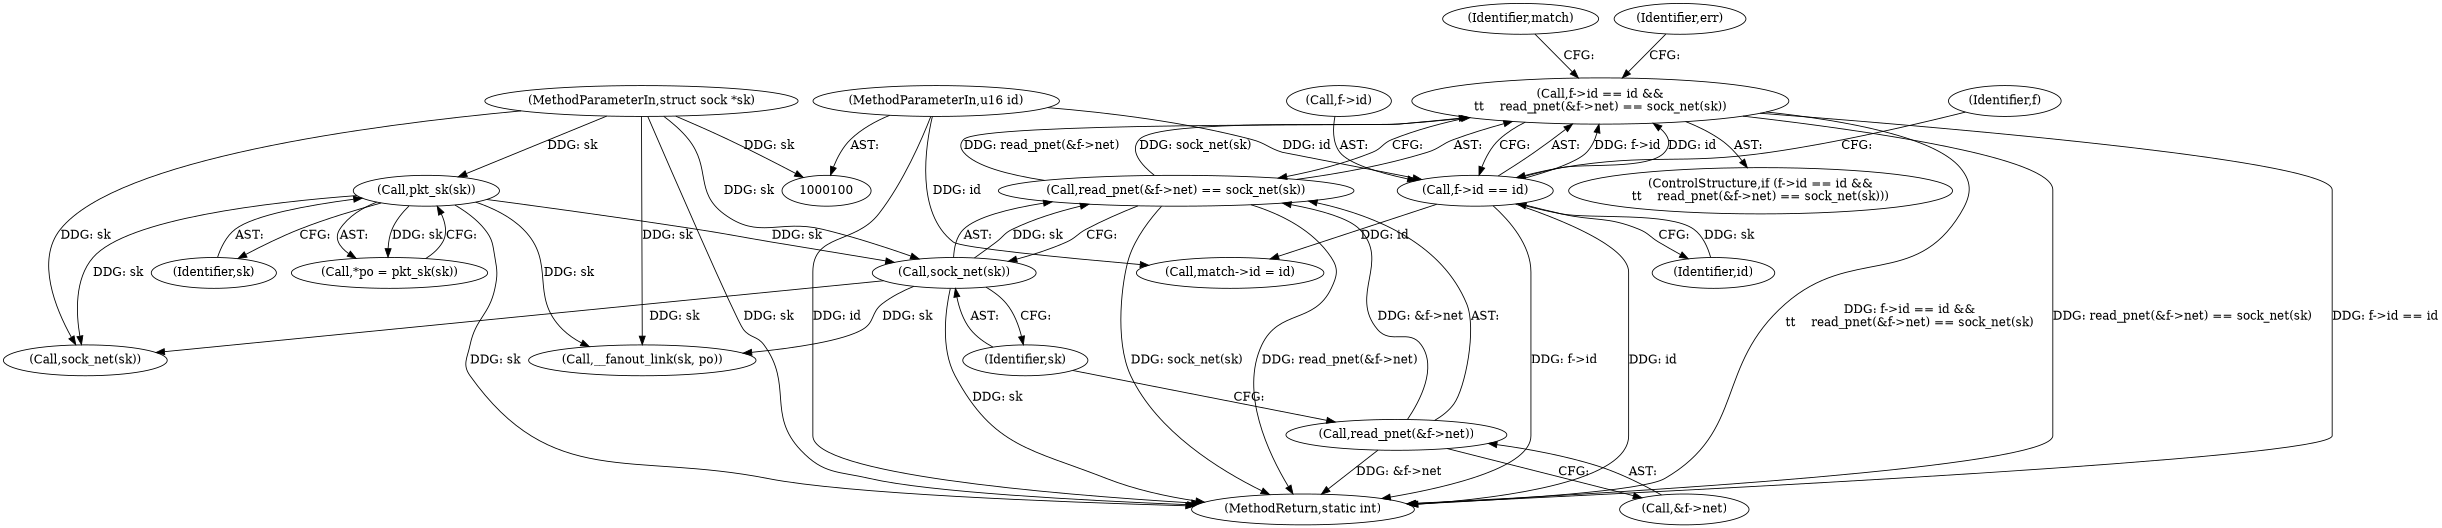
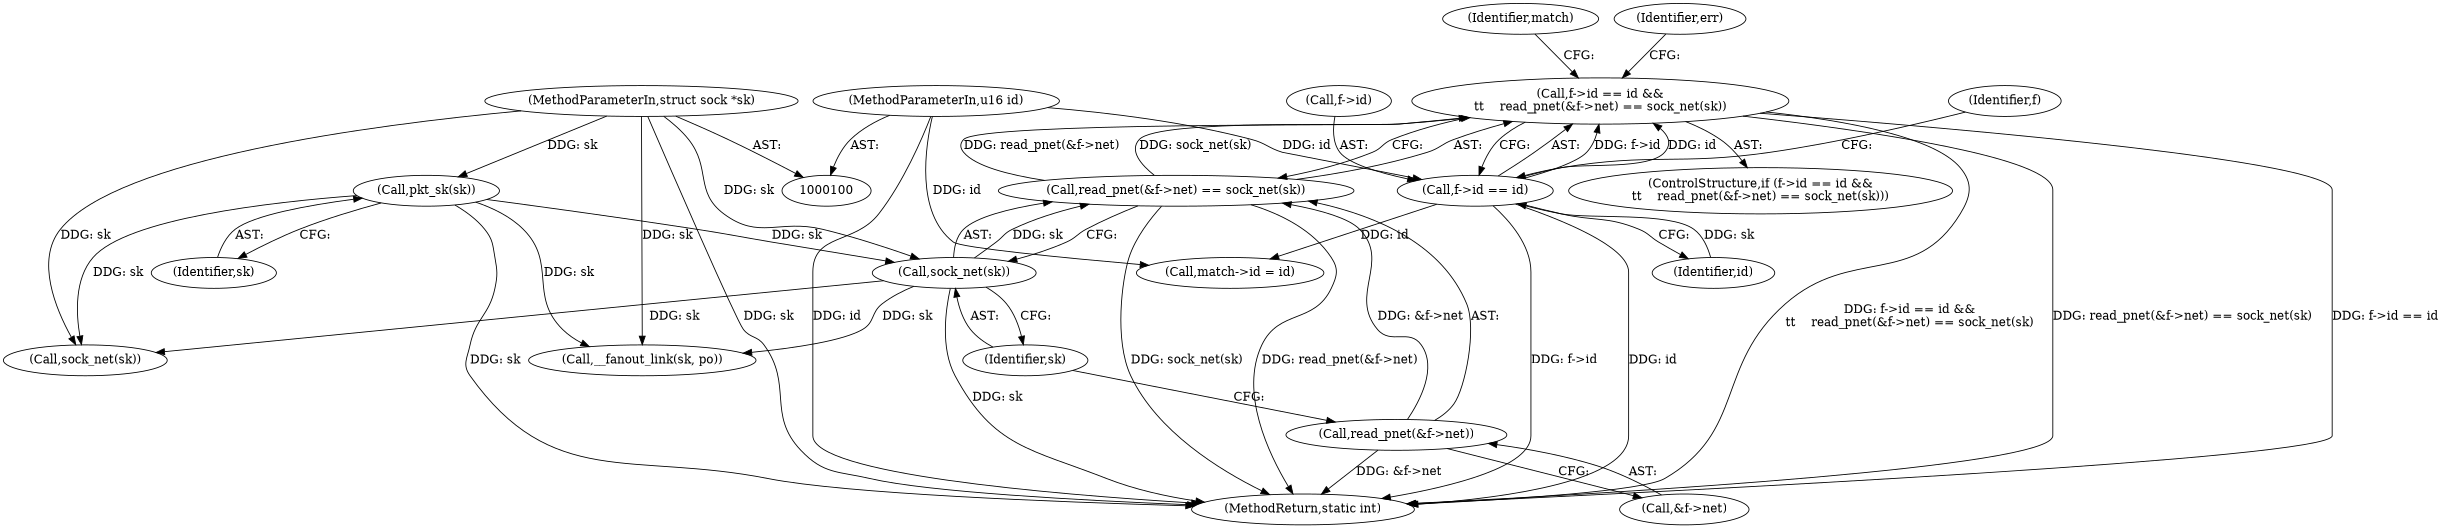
(769, 146) -> (769, 146)
(390, 273) -> none
